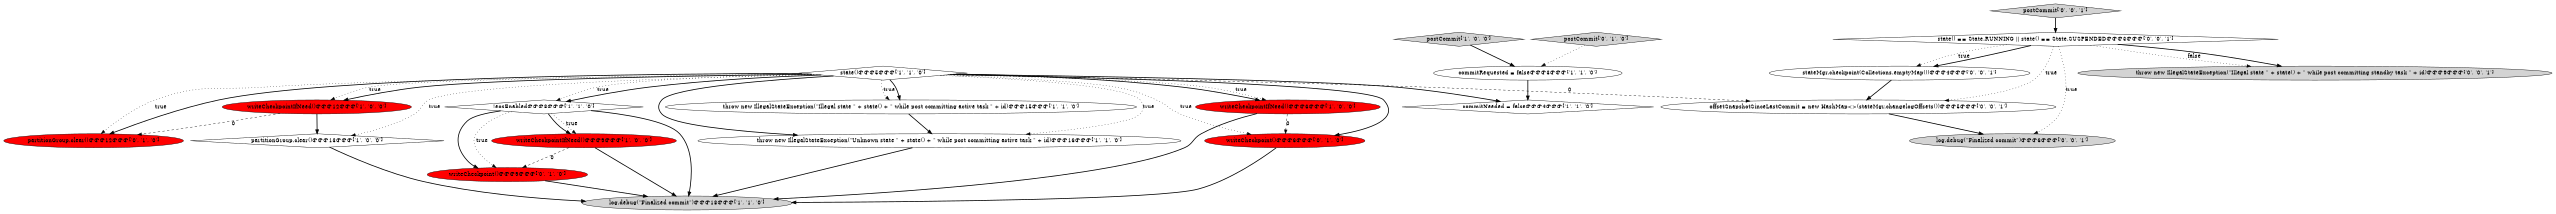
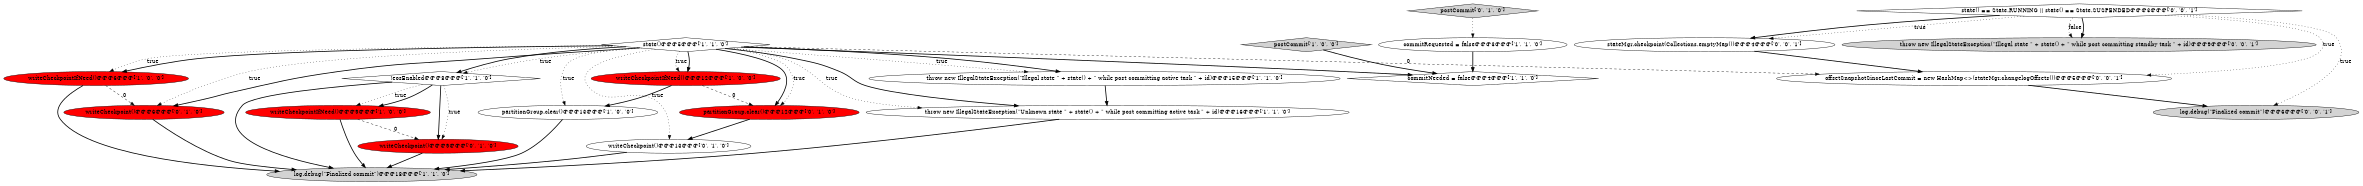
(2056, 11) -> none
(1490, 55) -> (1389, 66)
(317, 141) -> (568, 112)
none -> (669, 146)
